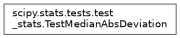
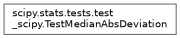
(90, 19) -> (90, 19)
